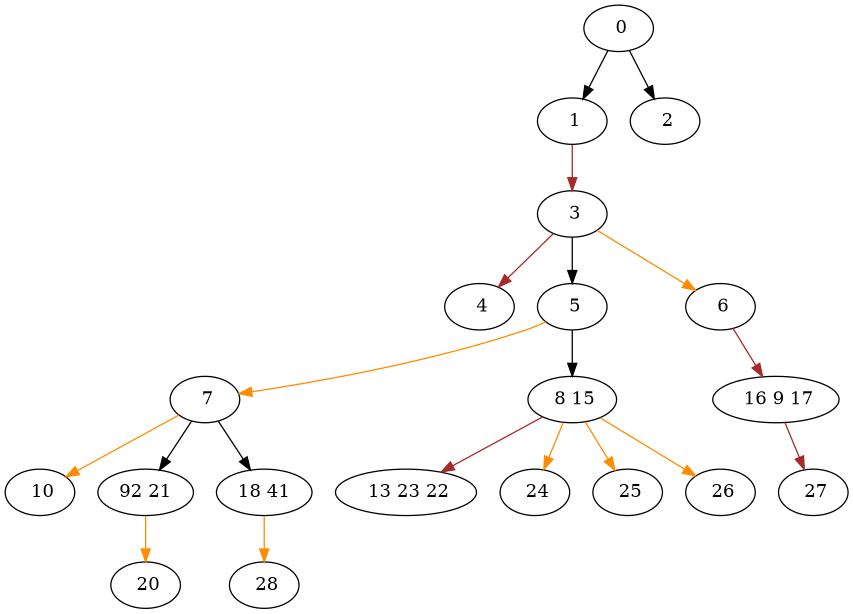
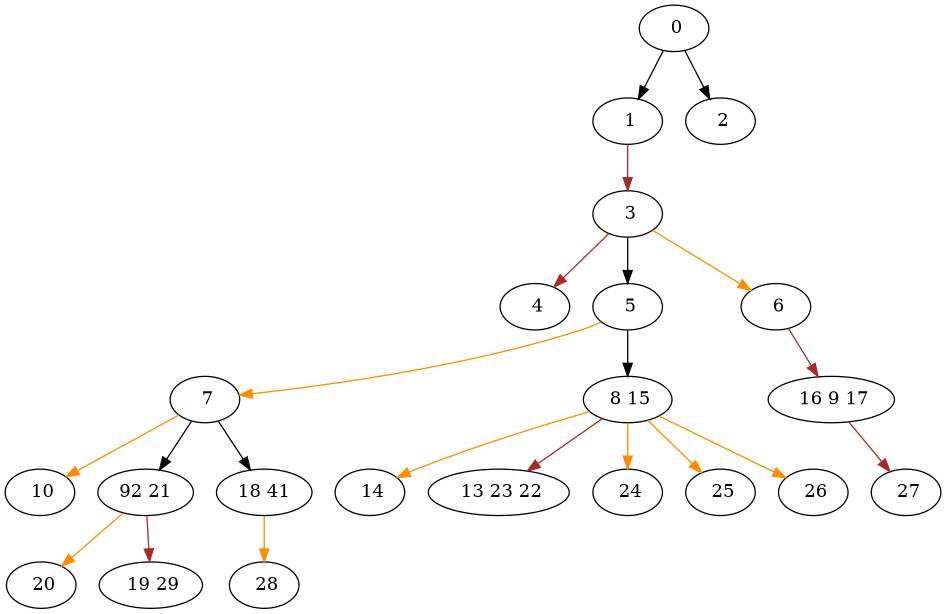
none -> (370, 492)
none -> (151, 585)
